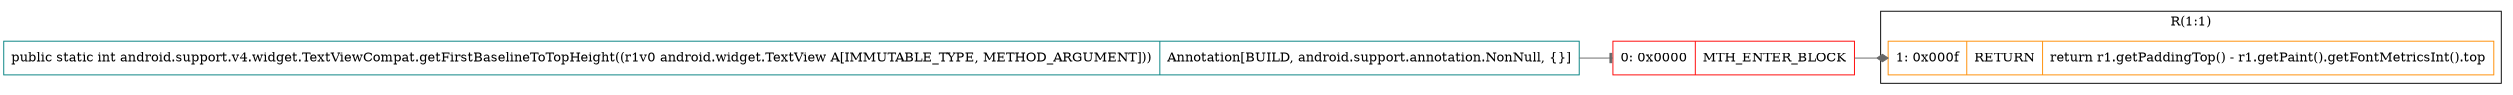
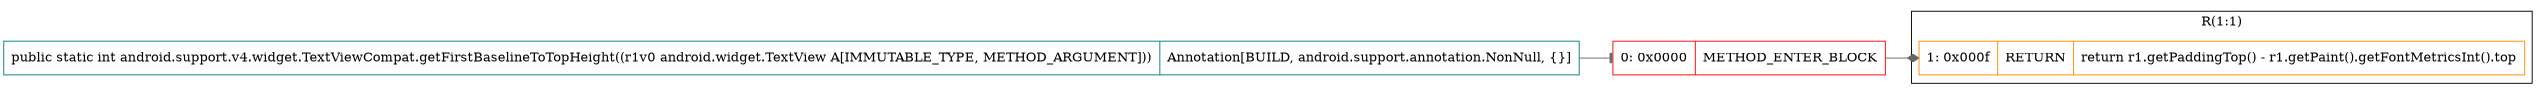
(1775, 58) -> (1790, 58)
